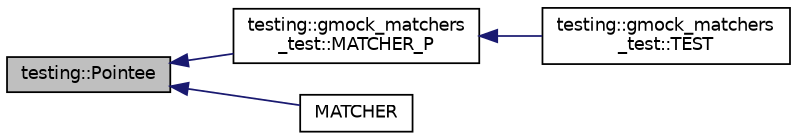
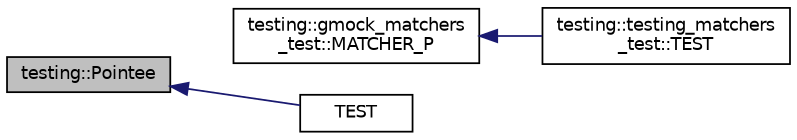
(666, 36) -> (666, 36)
(211, 57) -> none
(356, 113) -> (356, 113)
